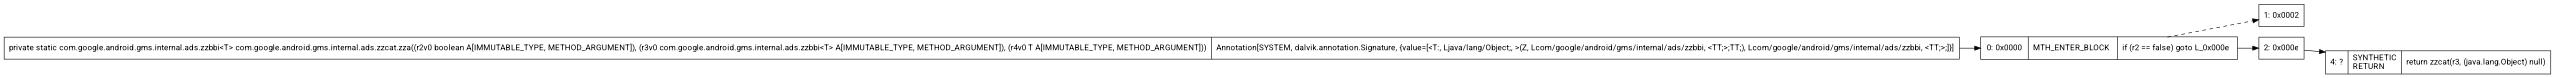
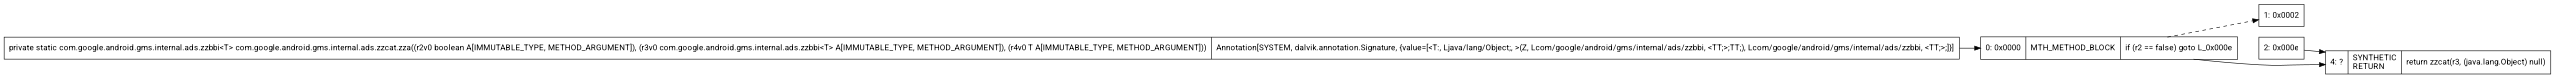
(2072, 48) -> (2073, 48)
(2245, 48) -> (2256, 65)
